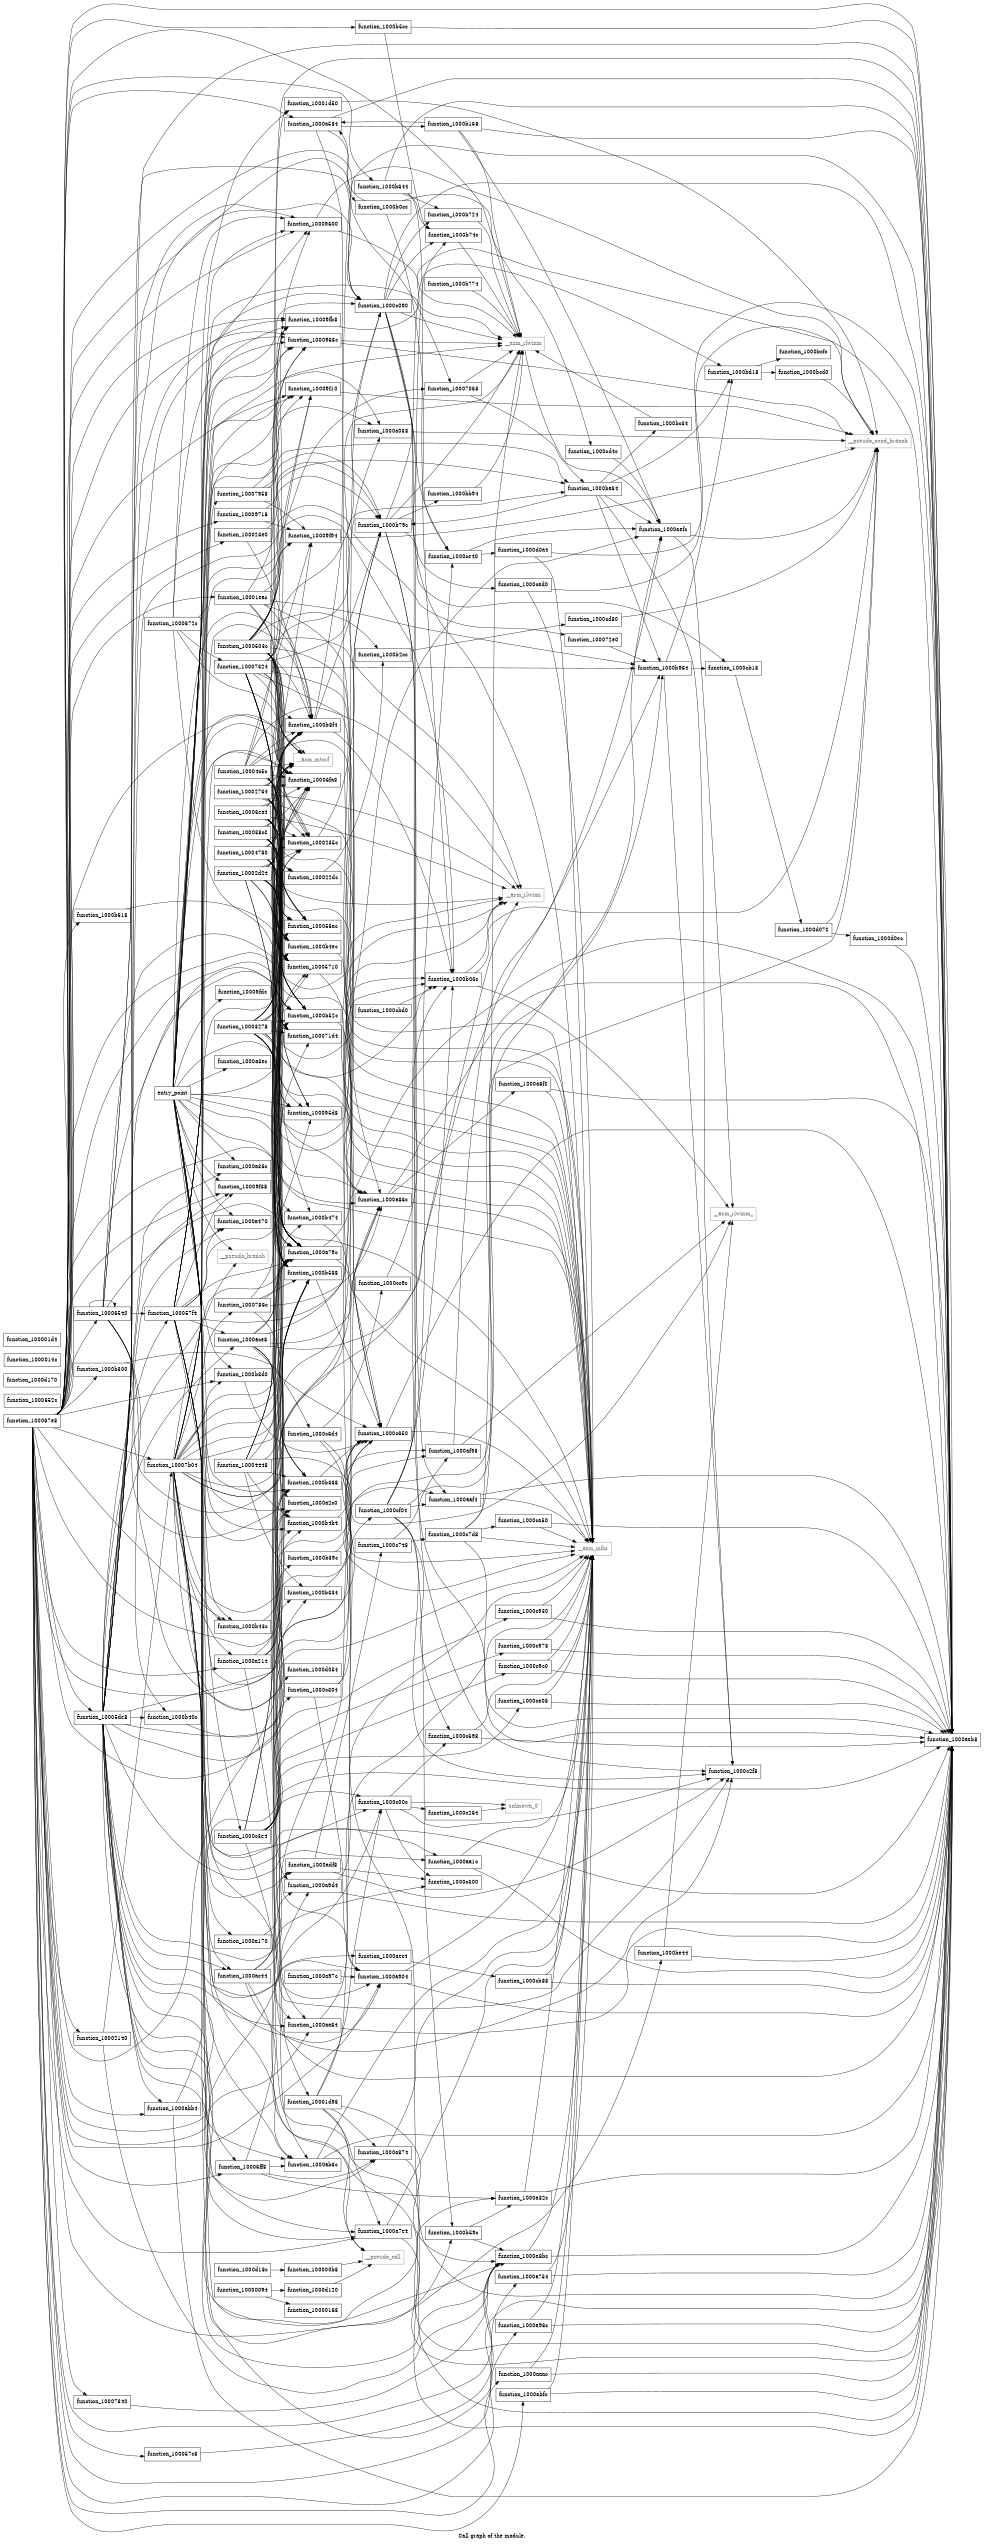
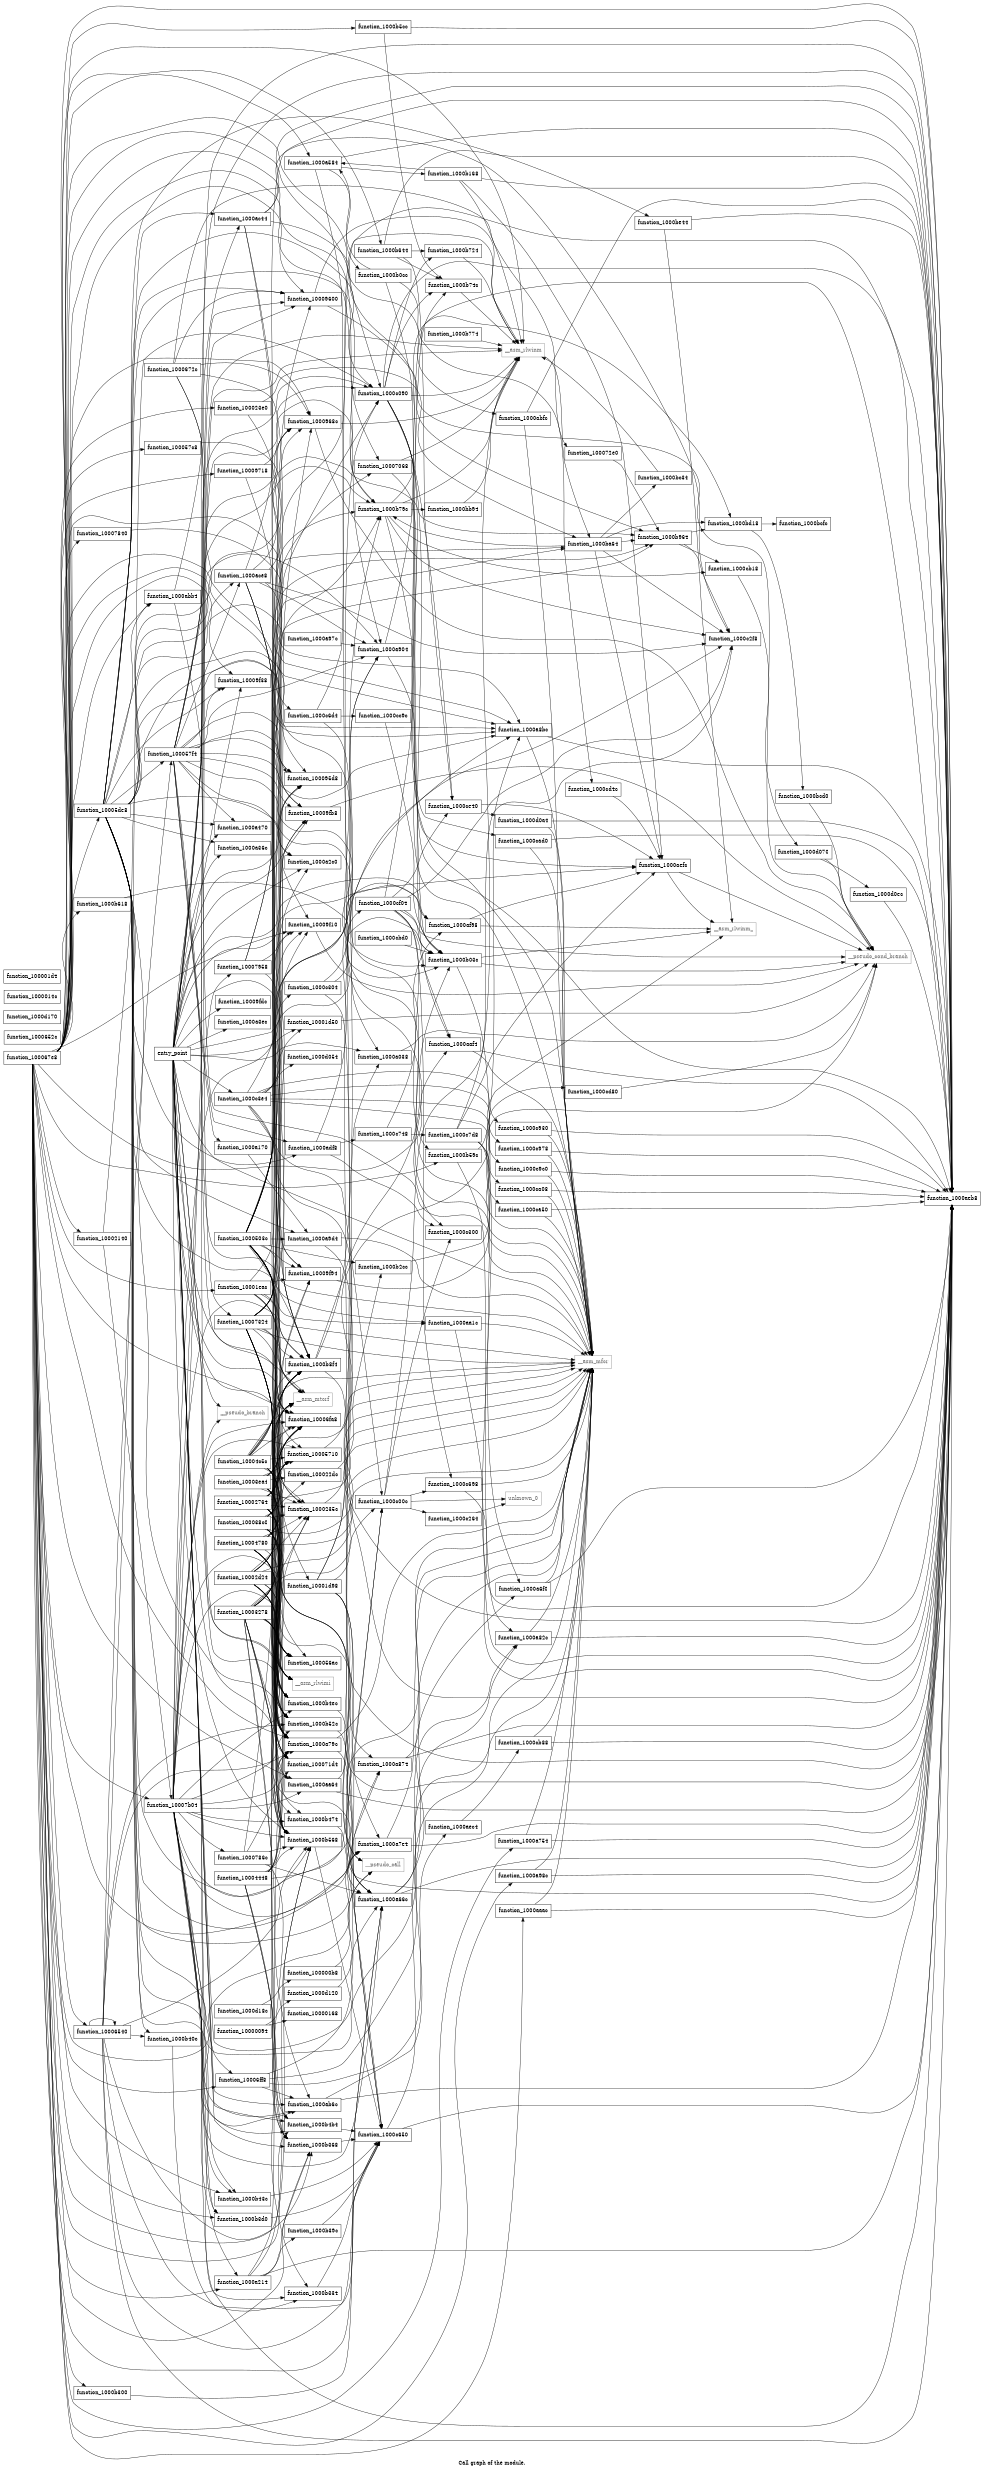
(489, 945) -> (488, 1397)
